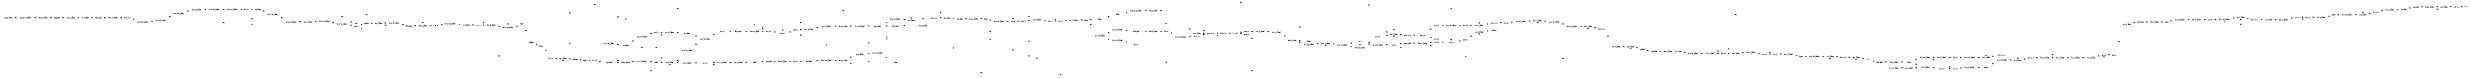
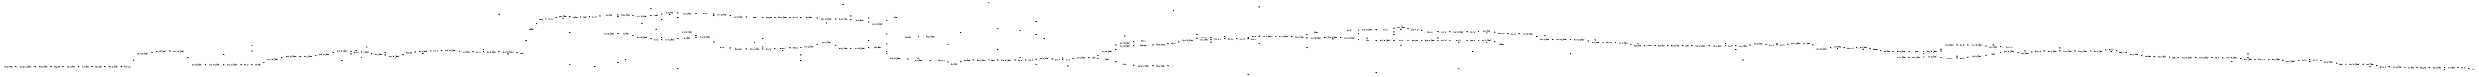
(1429, 38) -> (1389, 32)
